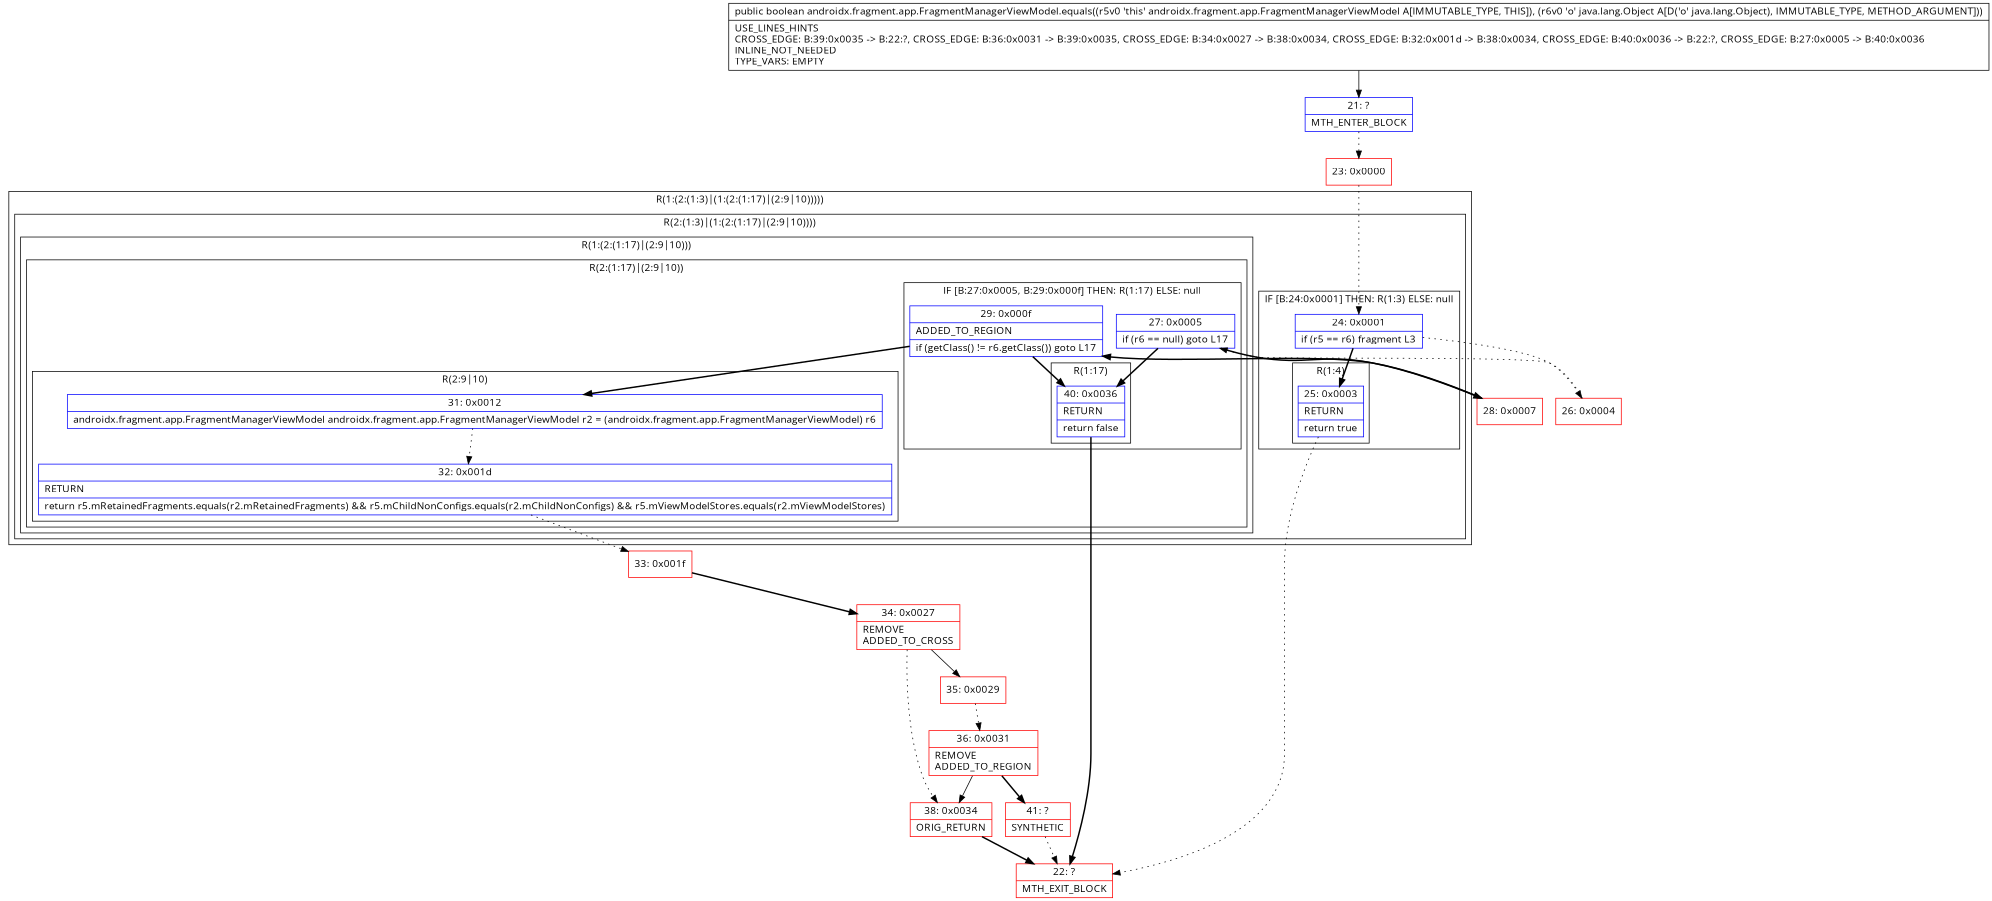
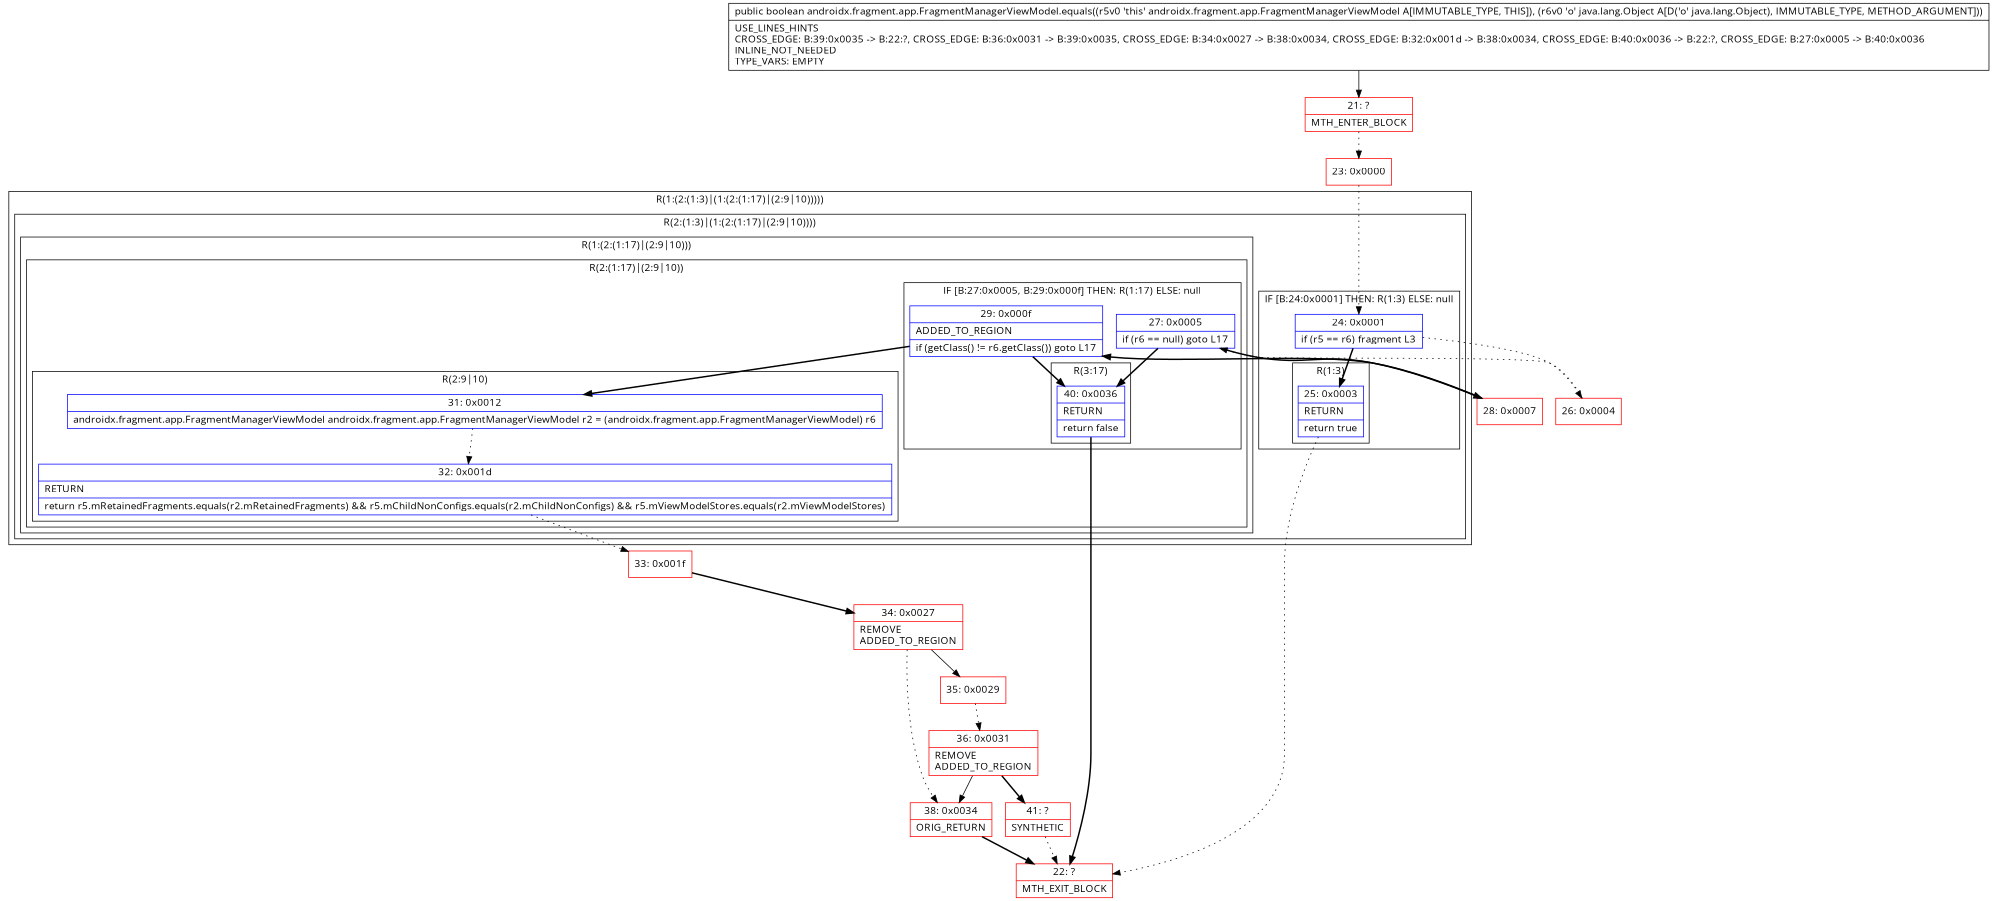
(1359, 114) -> (1359, 114)
(1091, 371) -> (1091, 371)
(1331, 371) -> (1331, 371)
(908, 641) -> (908, 641)
